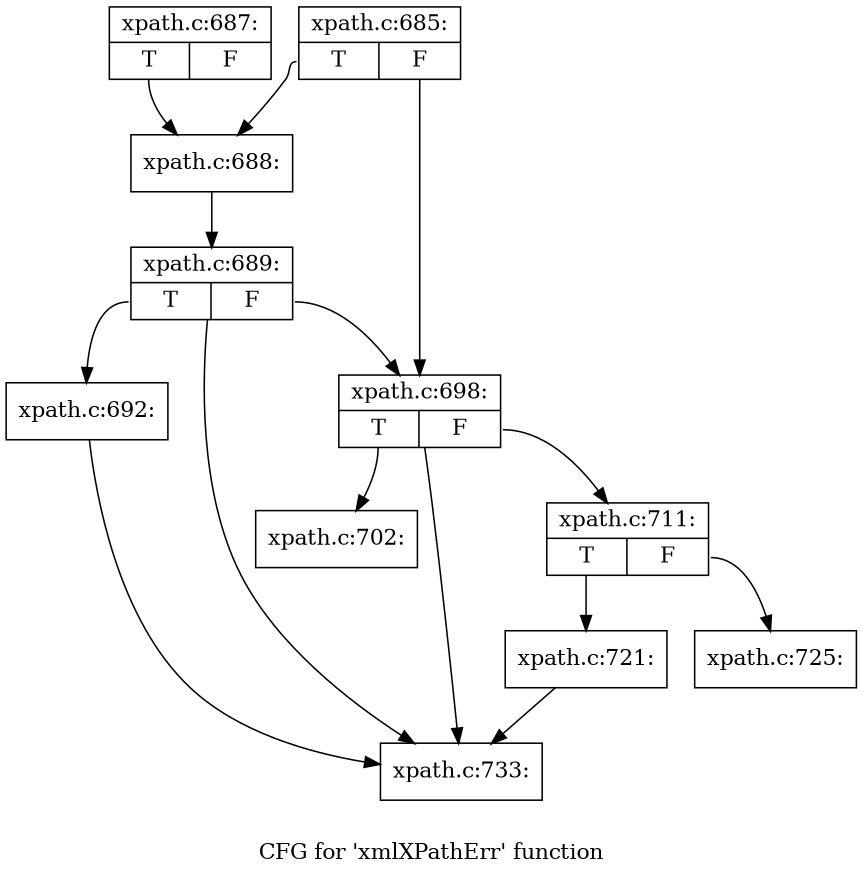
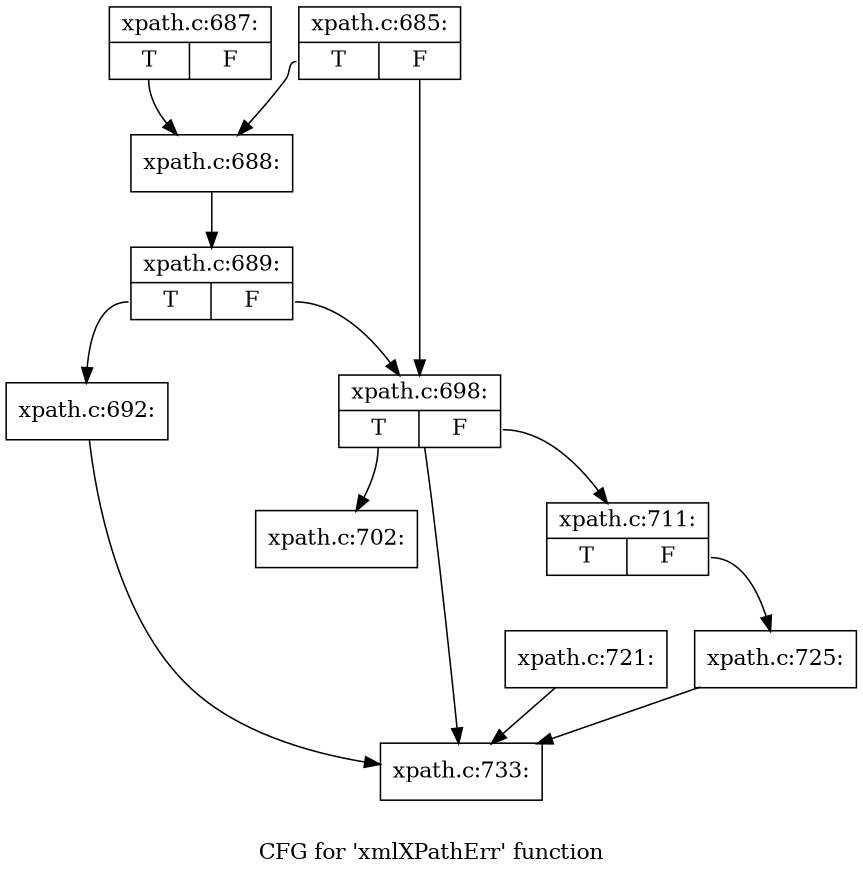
(235, 560) -> (626, 713)
(586, 595) -> none
